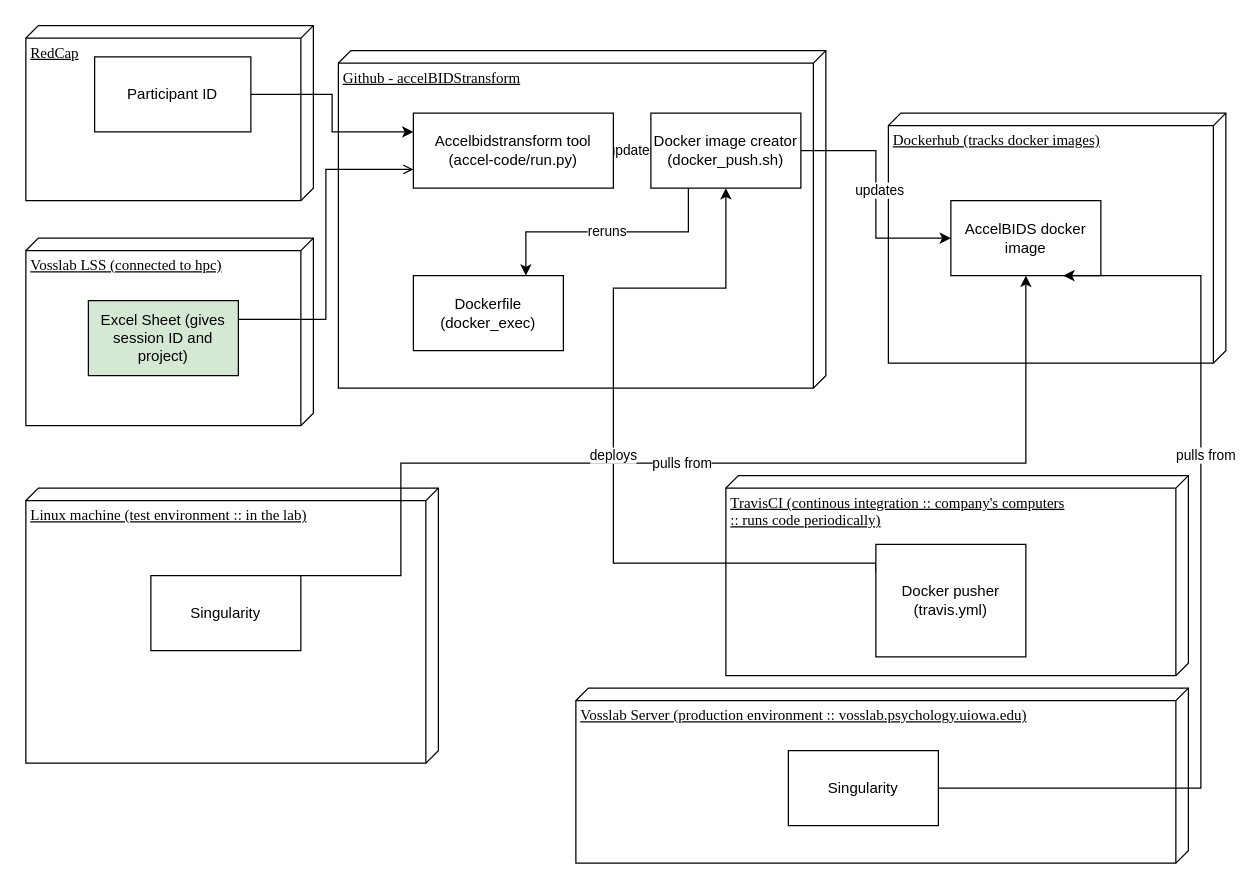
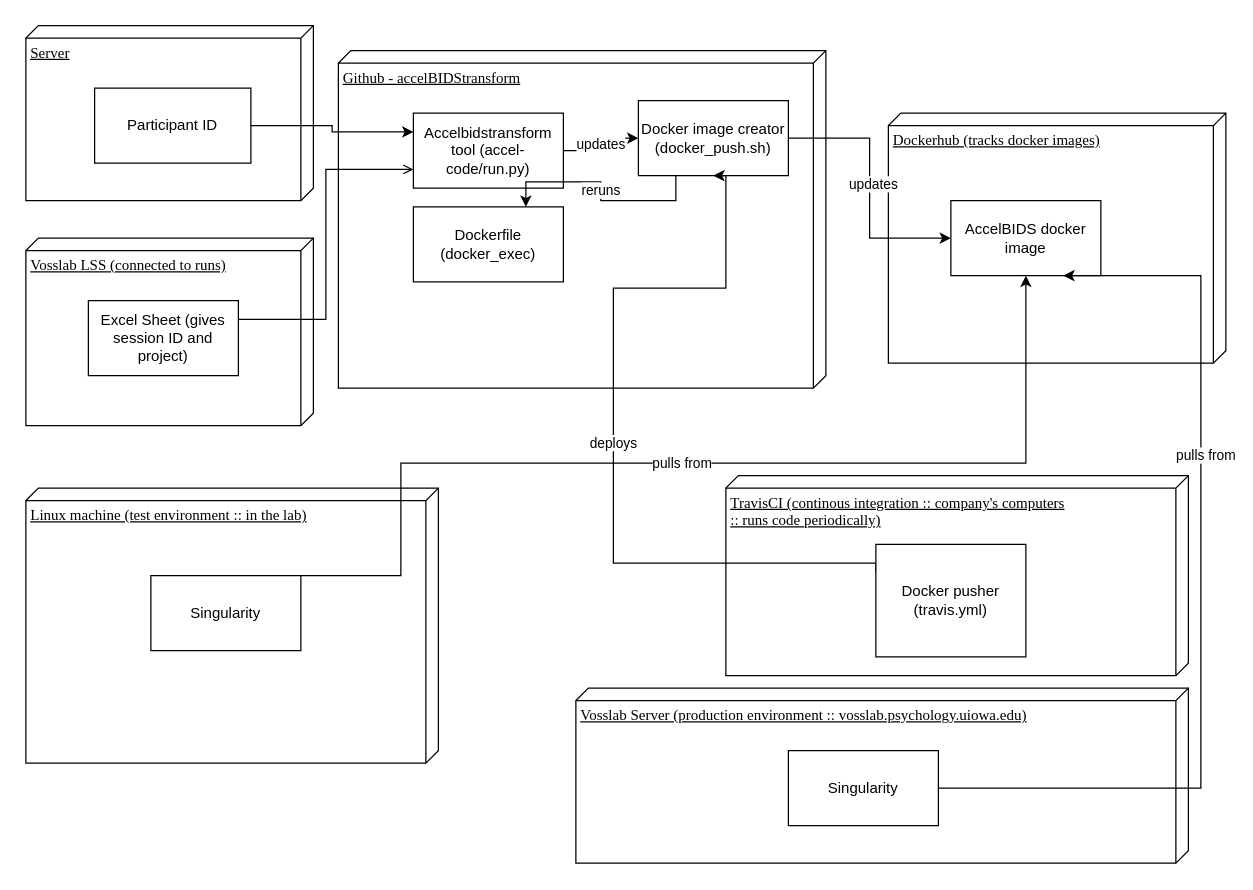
(56, 53) -> (56, 53)
(173, 94) -> (173, 126)
(513, 151) -> (488, 151)
(726, 151) -> (713, 138)
(147, 266) -> (151, 266)
(488, 313) -> (488, 244)
(163, 338) -> (163, 338)
